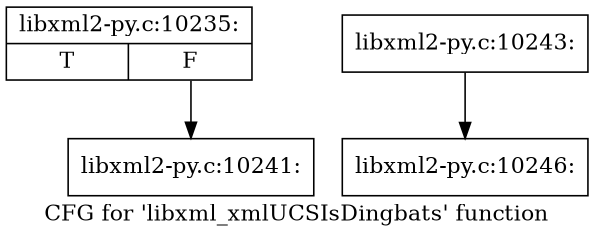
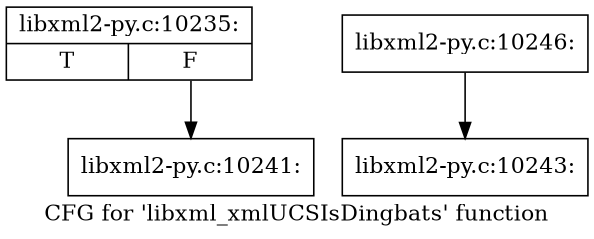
(465, 97) -> (465, 97)
